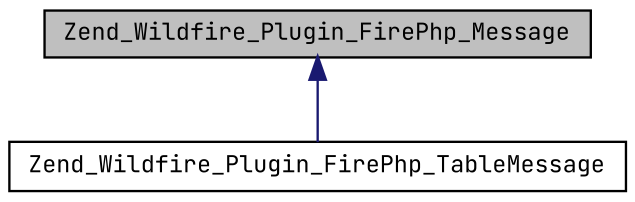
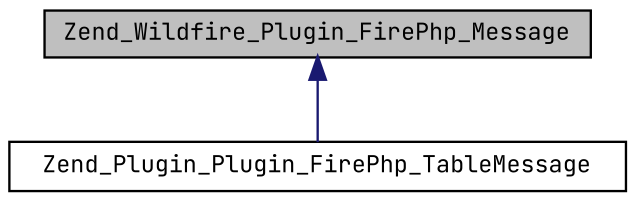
(318, 166) -> (318, 166)
